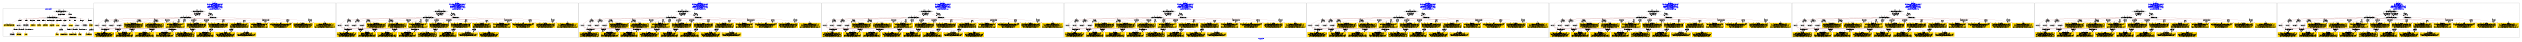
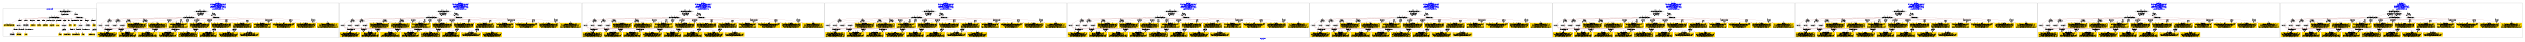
(71, 25) -> (70, 25)
none -> (75, 25)
(89, 34) -> (92, 34)
